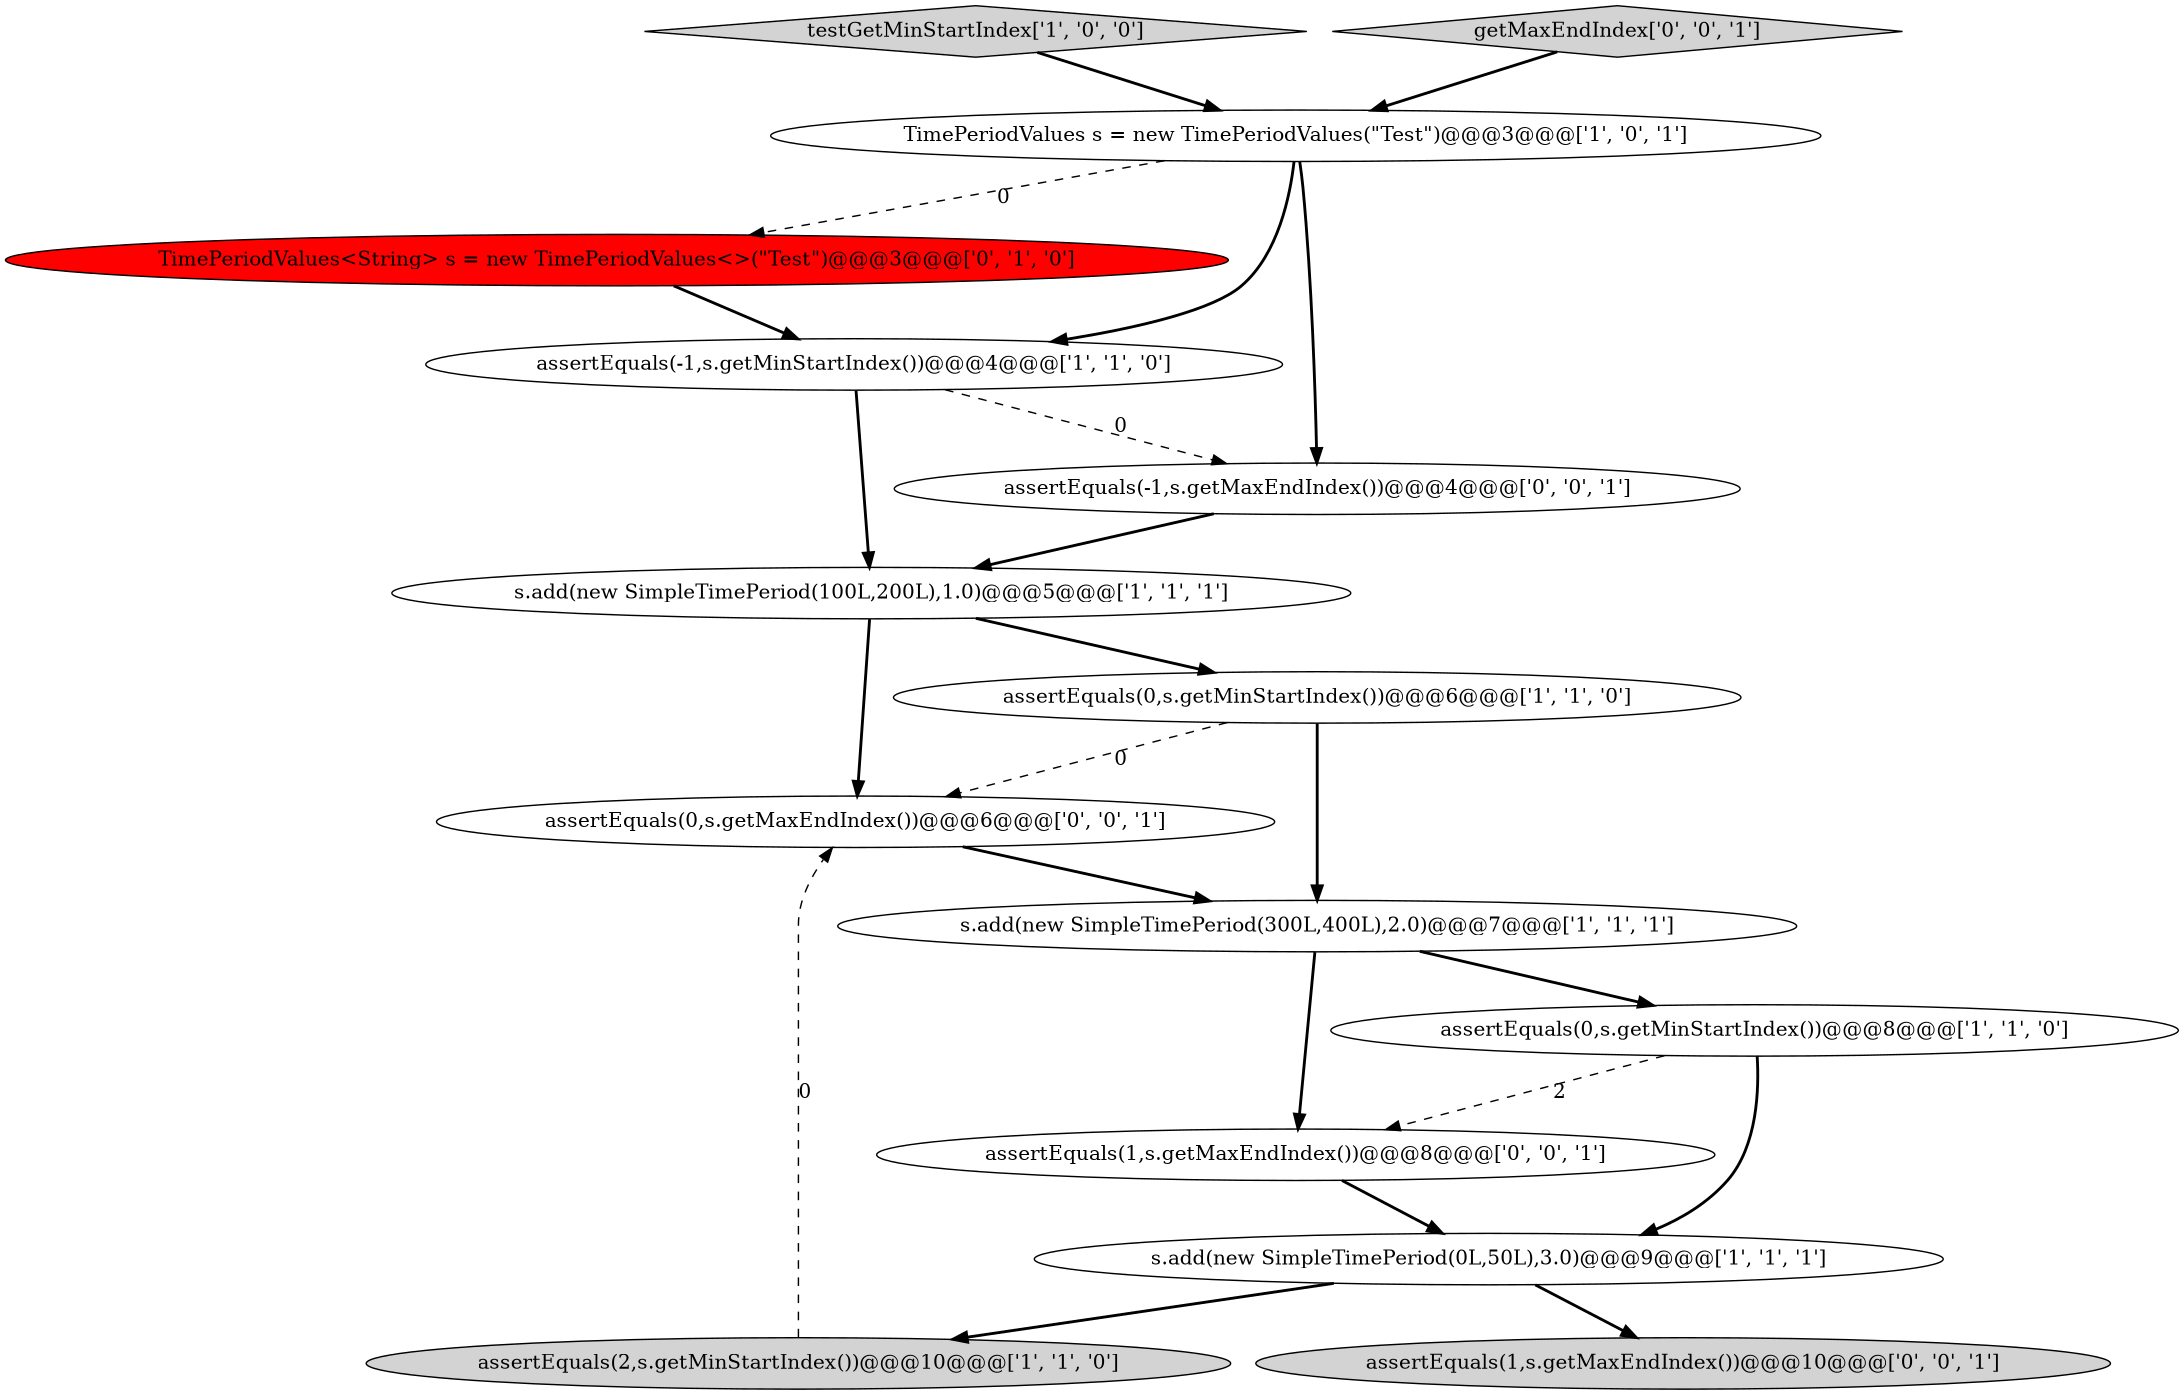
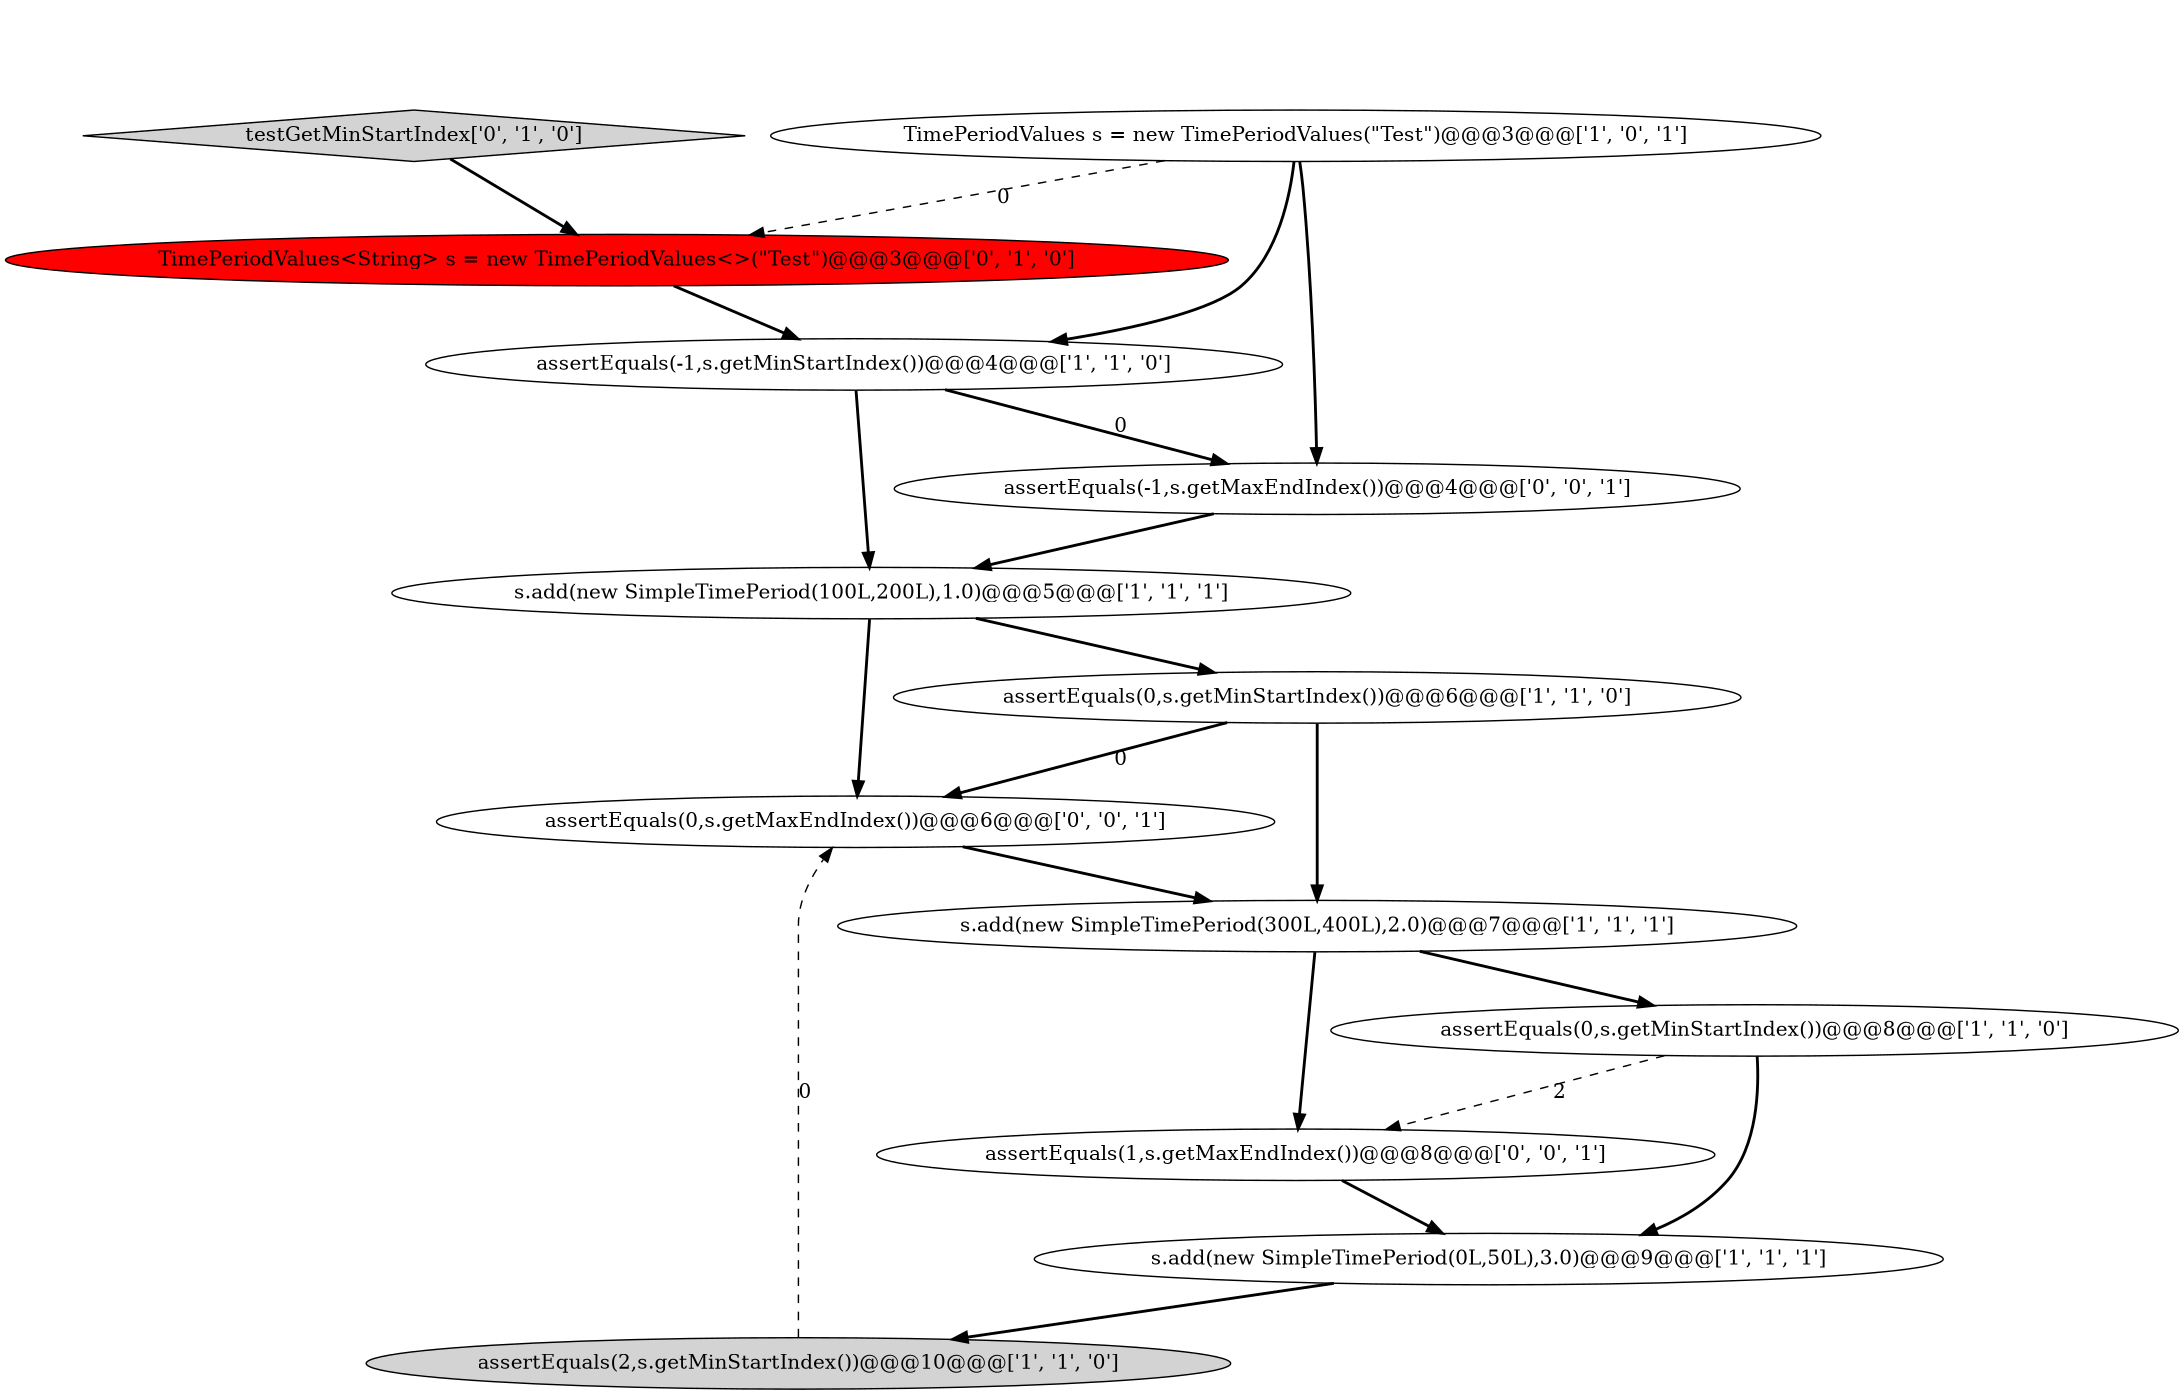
(976, 31) -> none
(1617, 31) -> none
none -> (414, 136)
(1079, 425) -> (1079, 425)
(1094, 758) -> (1094, 758)
(1683, 1363) -> none
